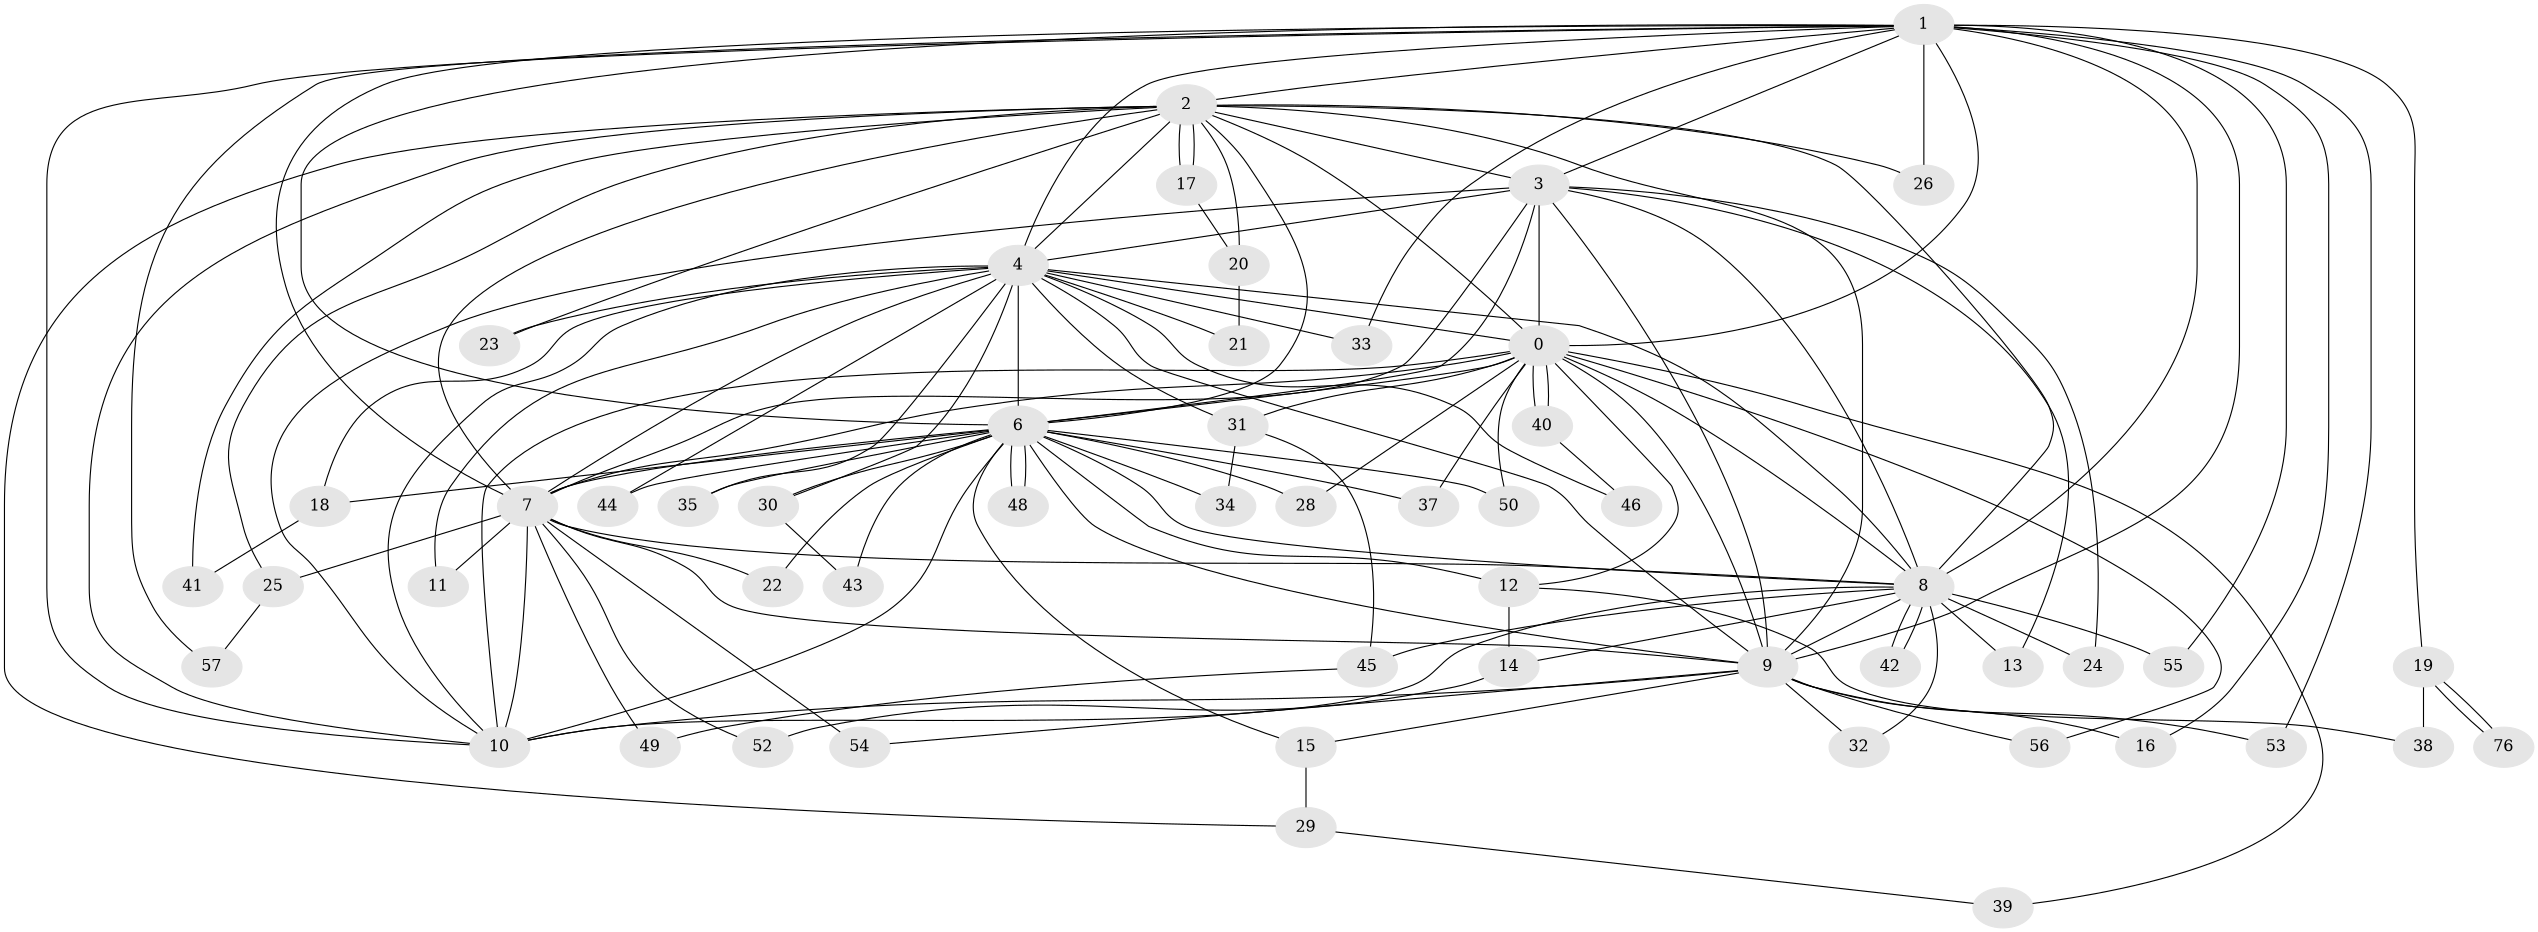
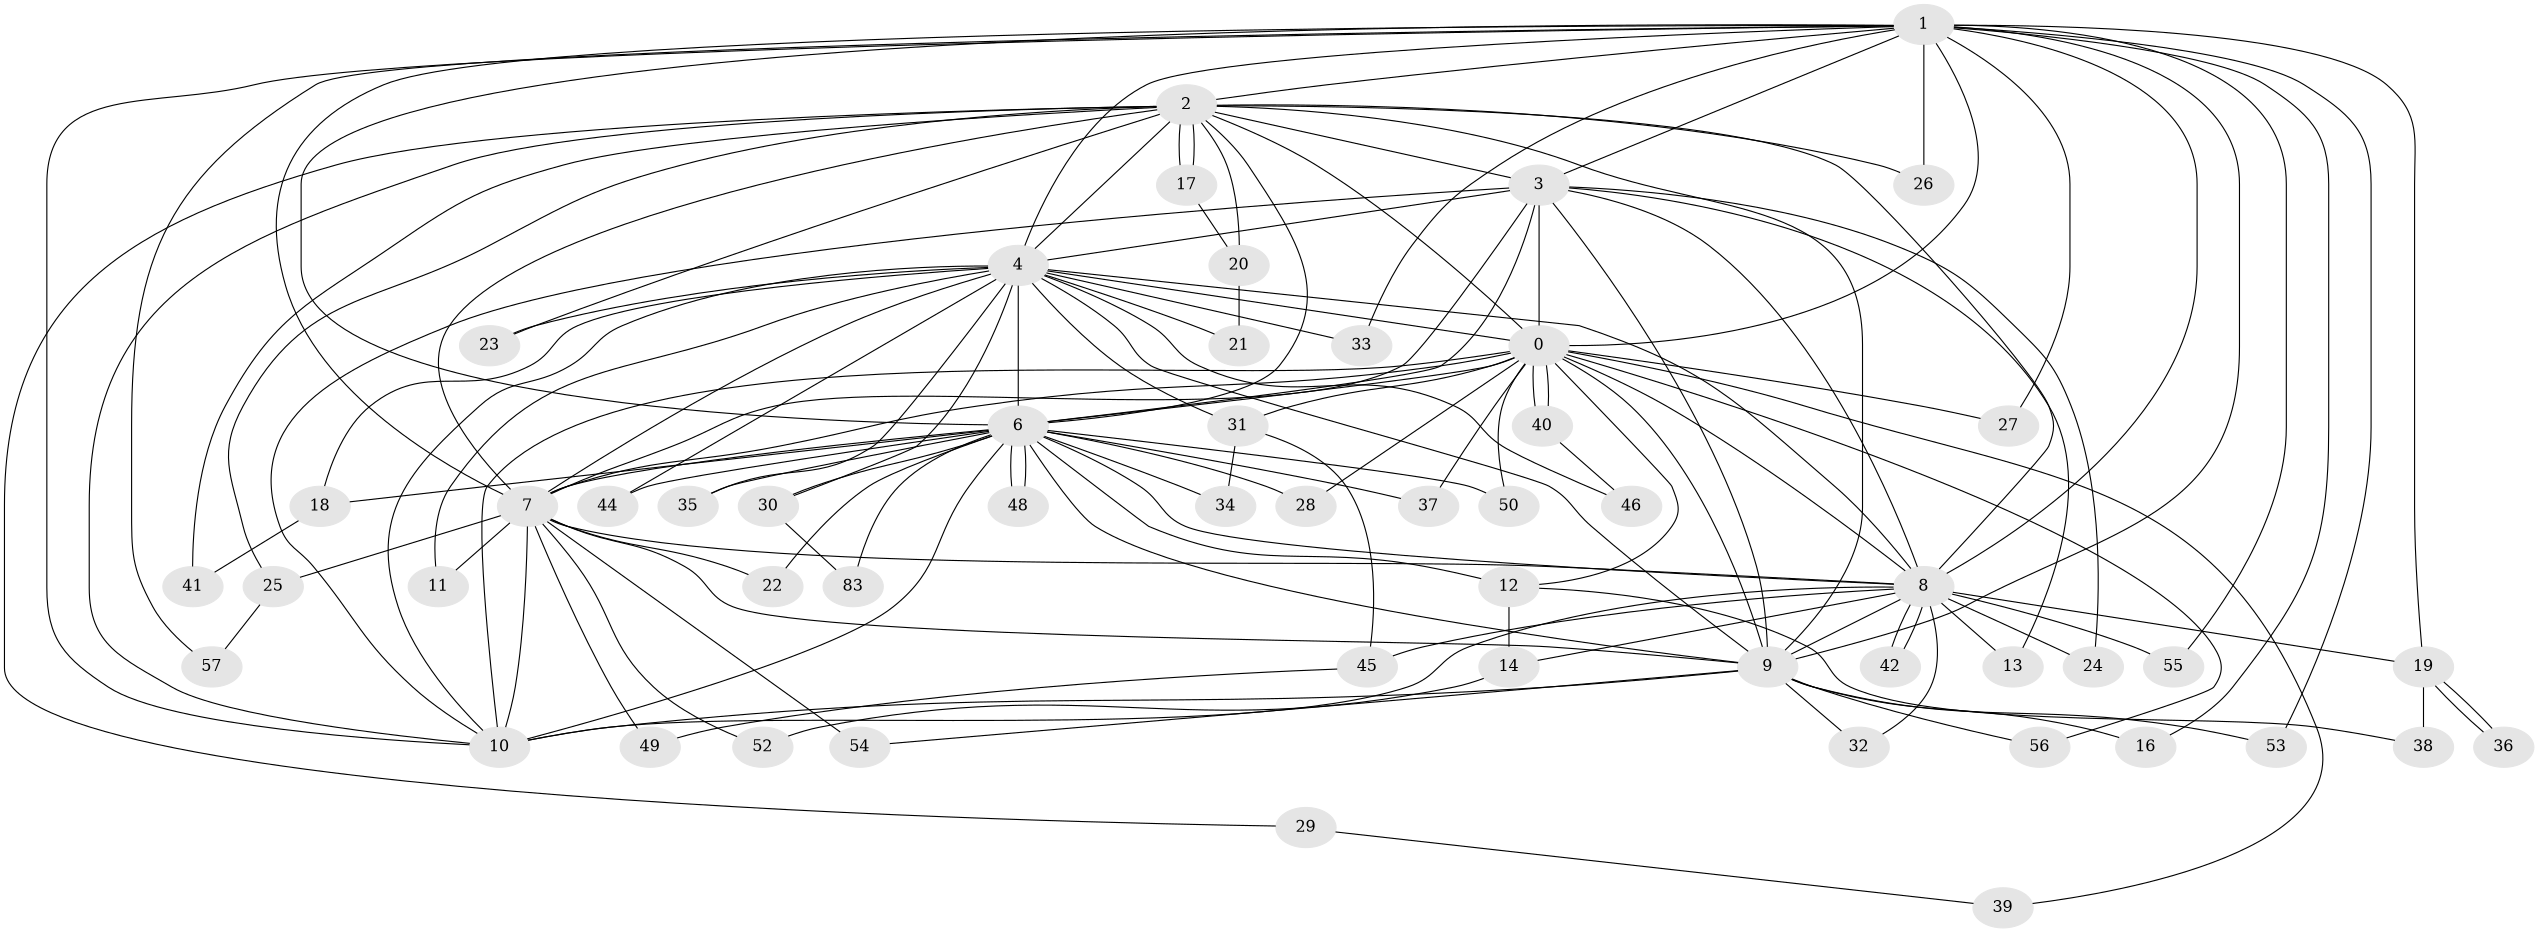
none -> (2009, 426)
(853, 587) -> (853, 587)
none -> (2174, 627)
(1306, 747) -> none
(2504, 747) -> (2504, 747)
